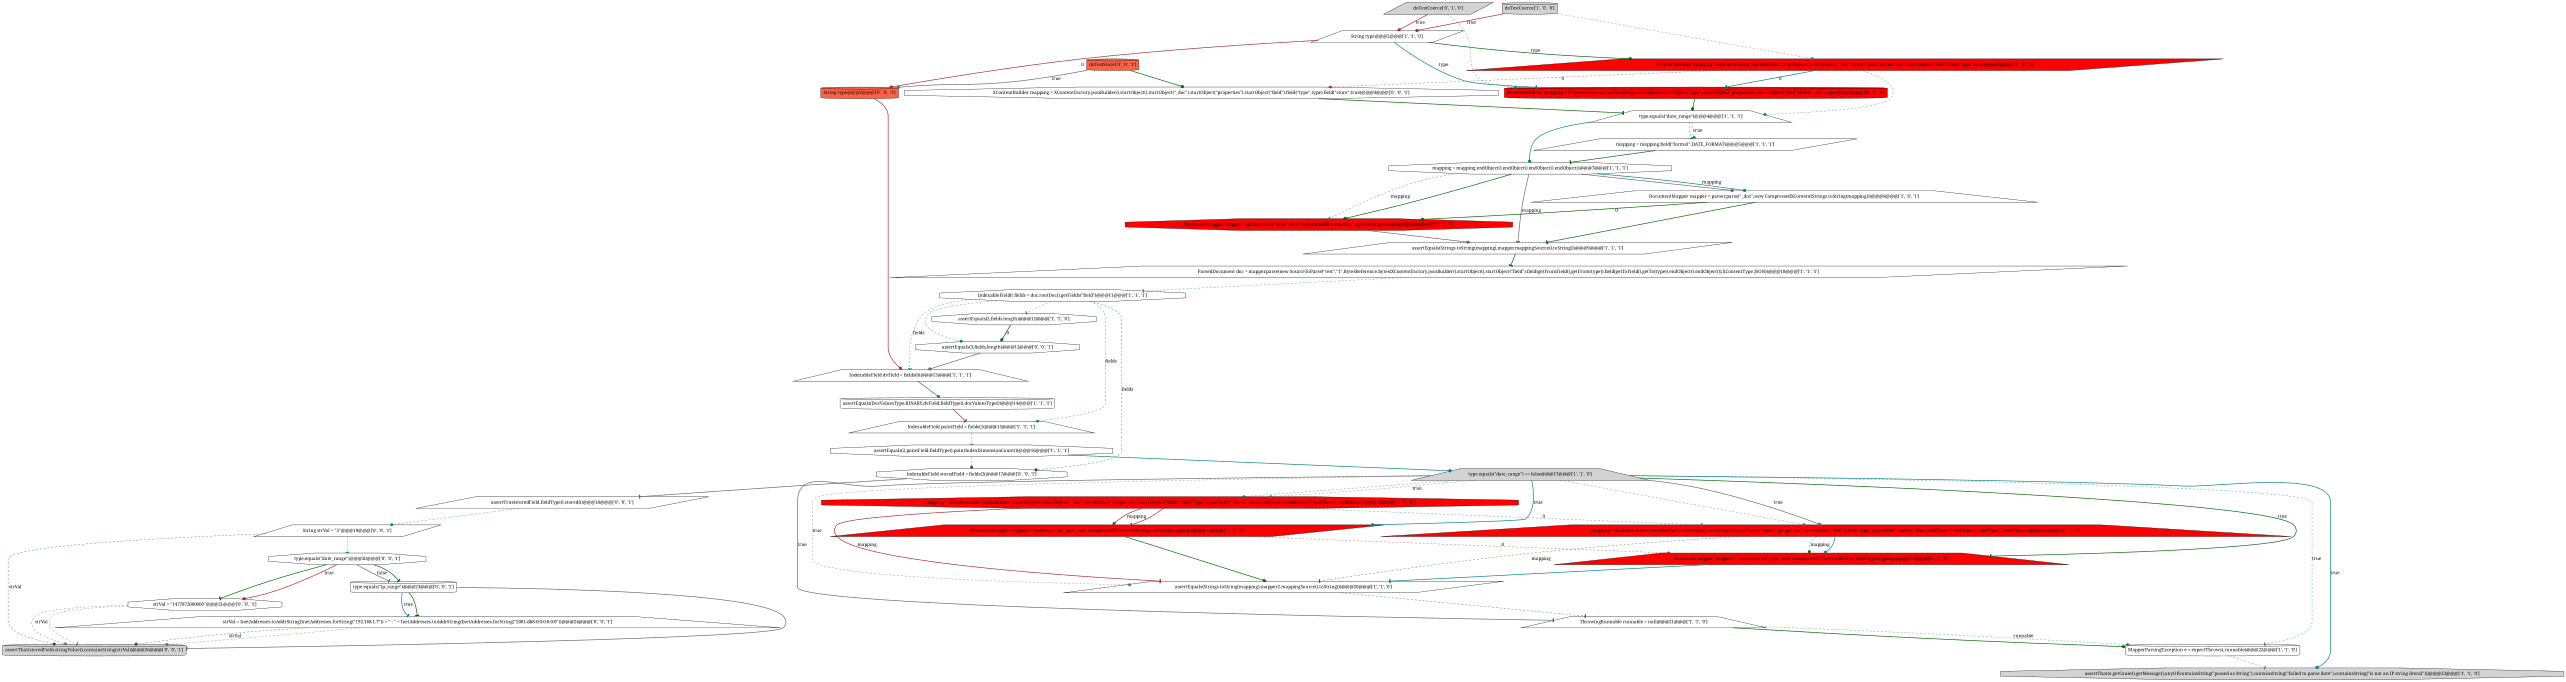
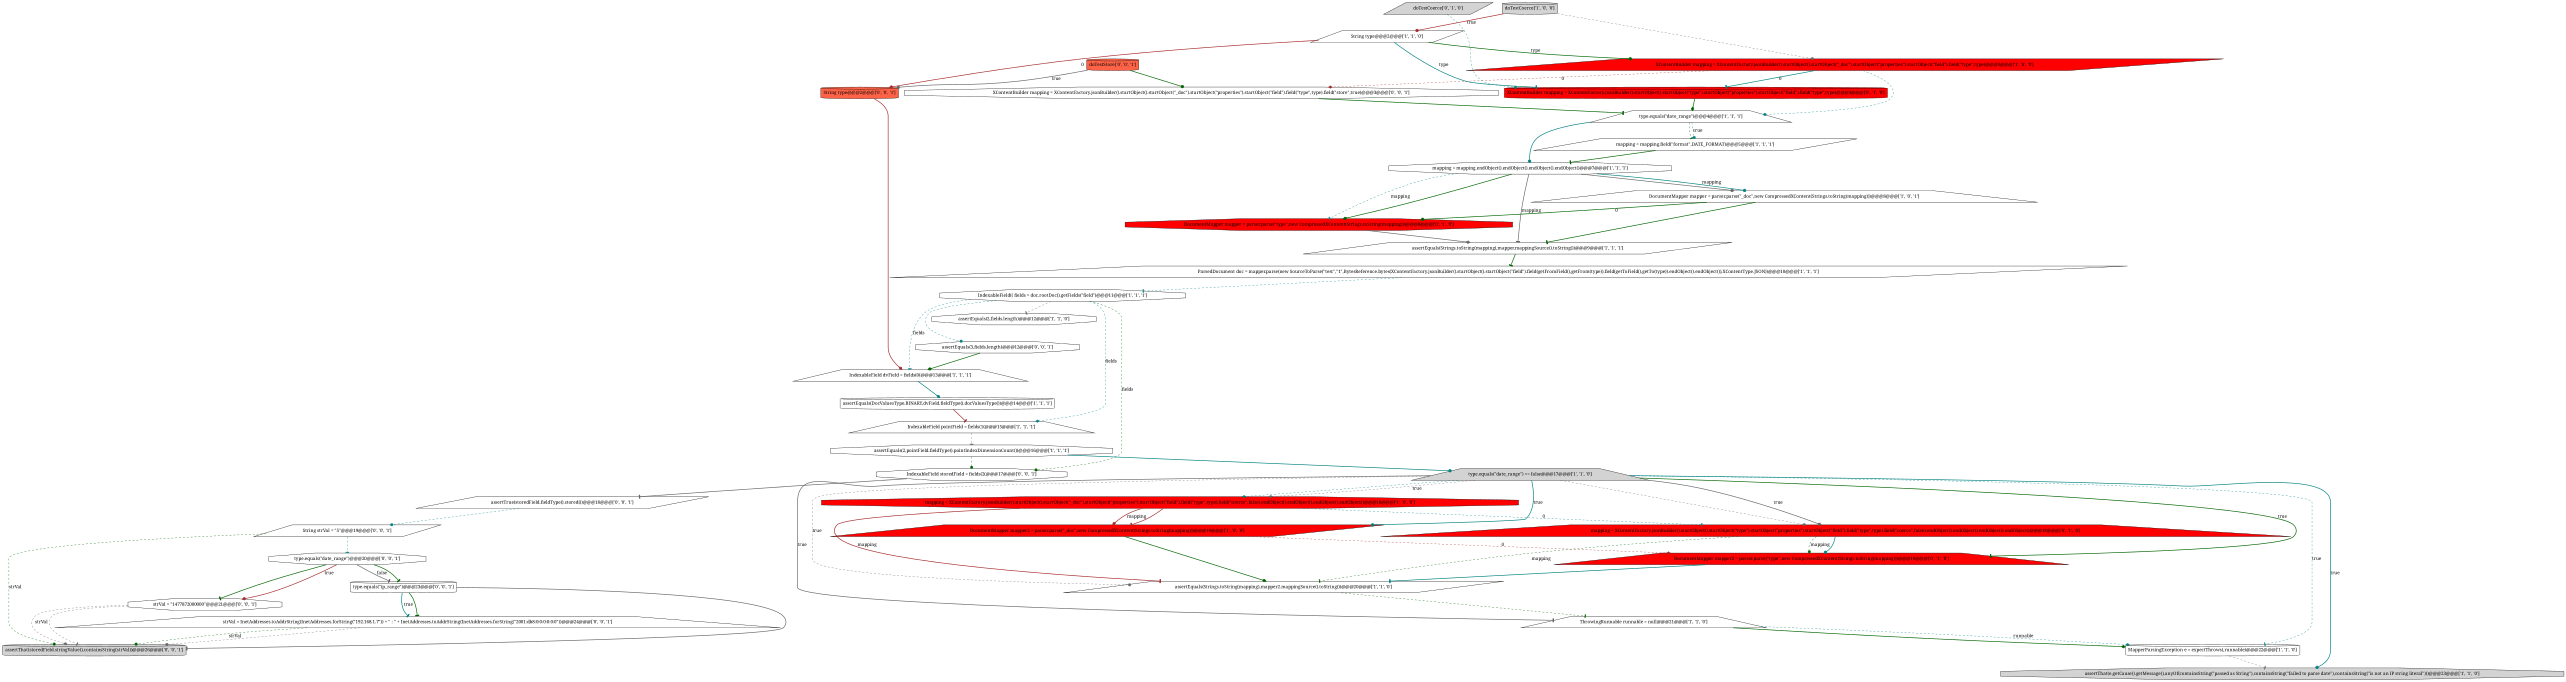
(1414, 22) -> none
(1007, 331) -> none
(956, 361) -> (956, 361)
